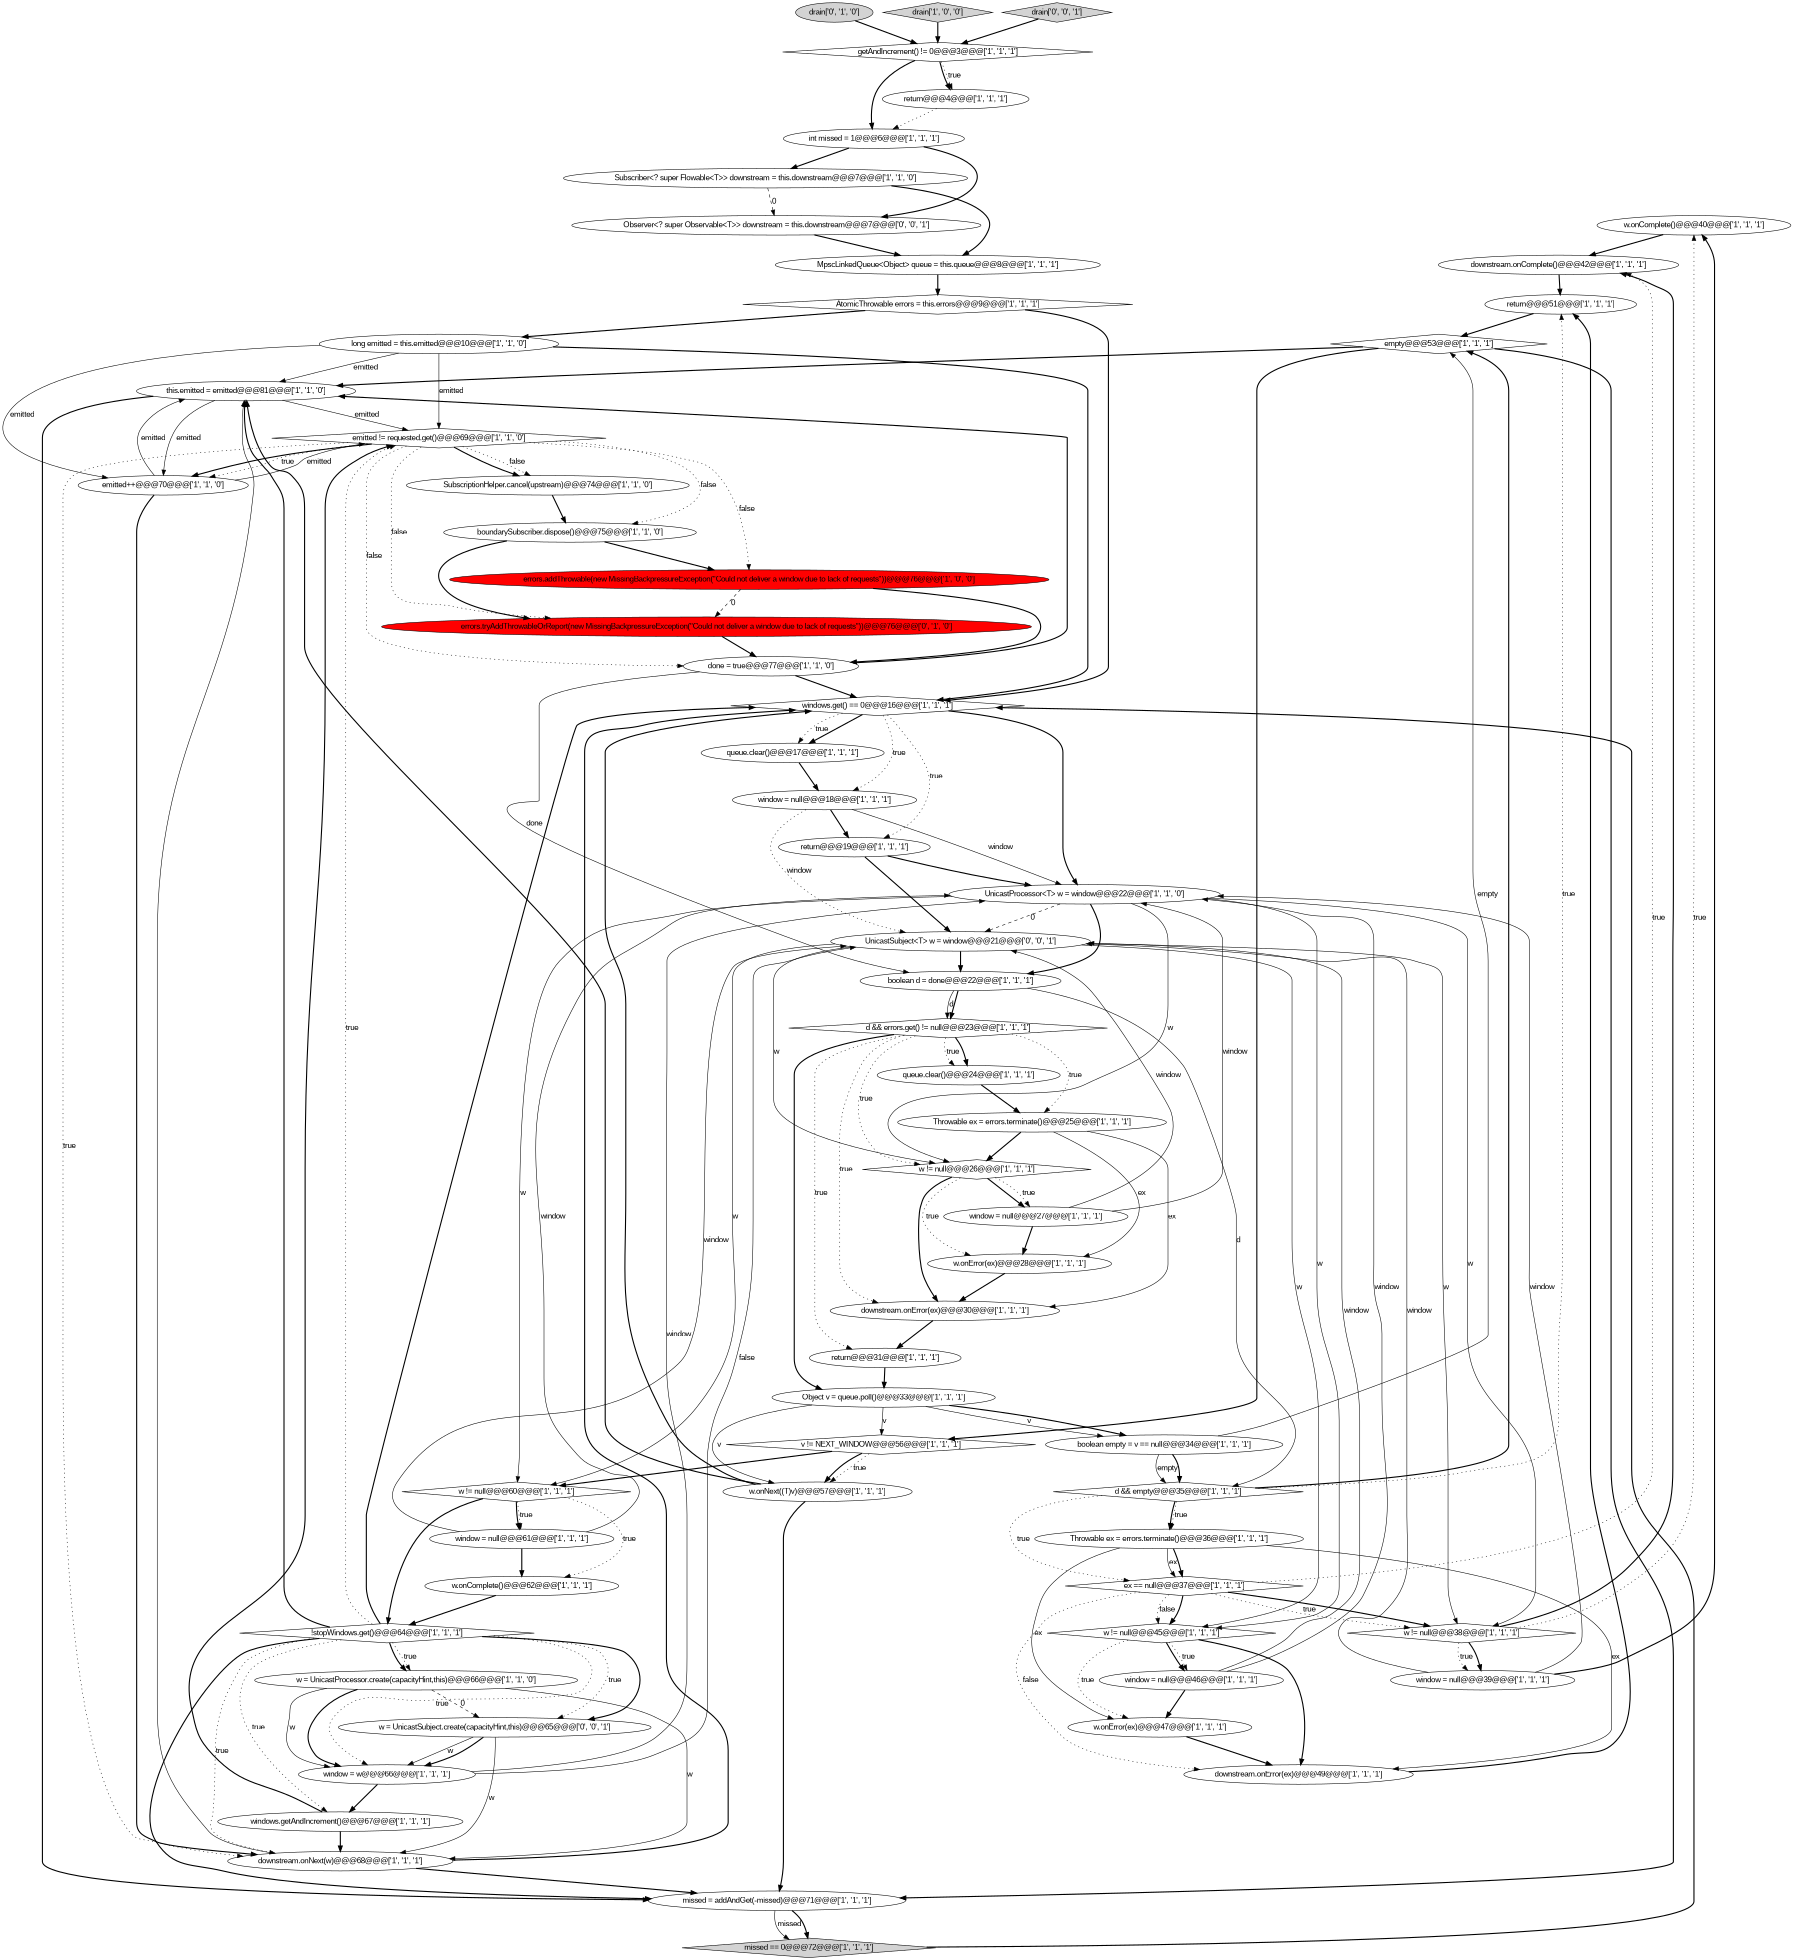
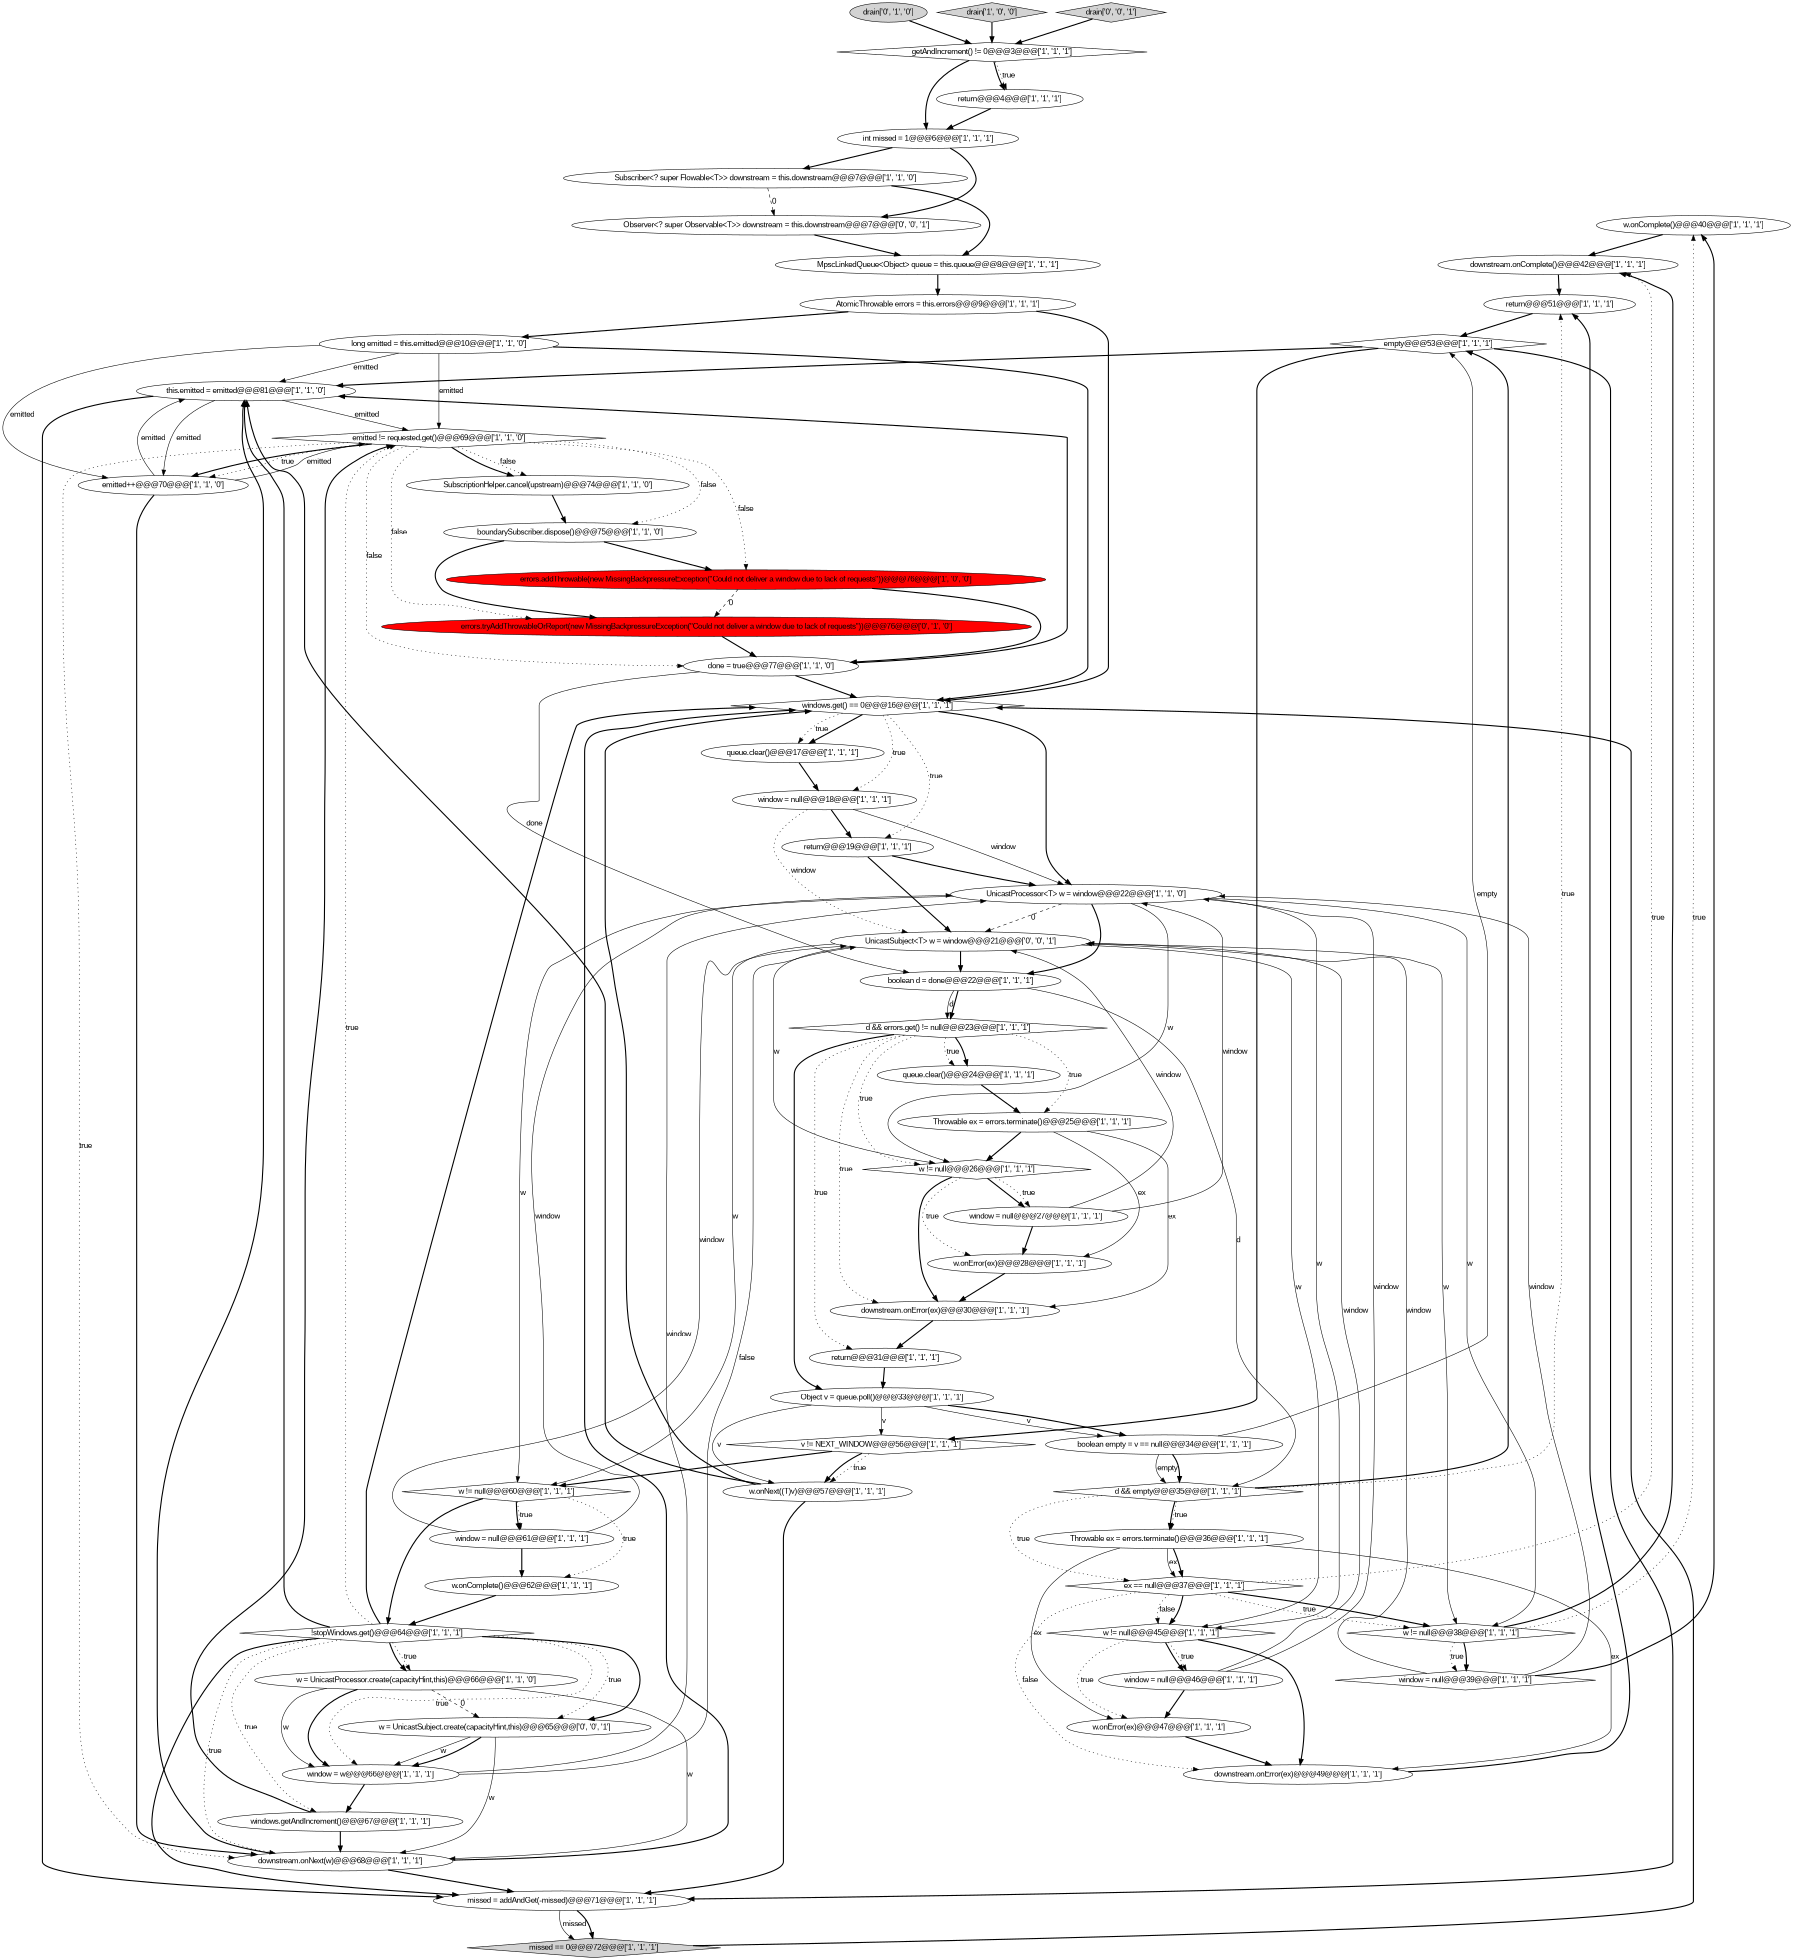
(917, 118) -> (972, 118)
(938, 304) -> (938, 304)
(157, 1154) -> (262, 1168)
(1483, 1680) -> (1465, 1680)
